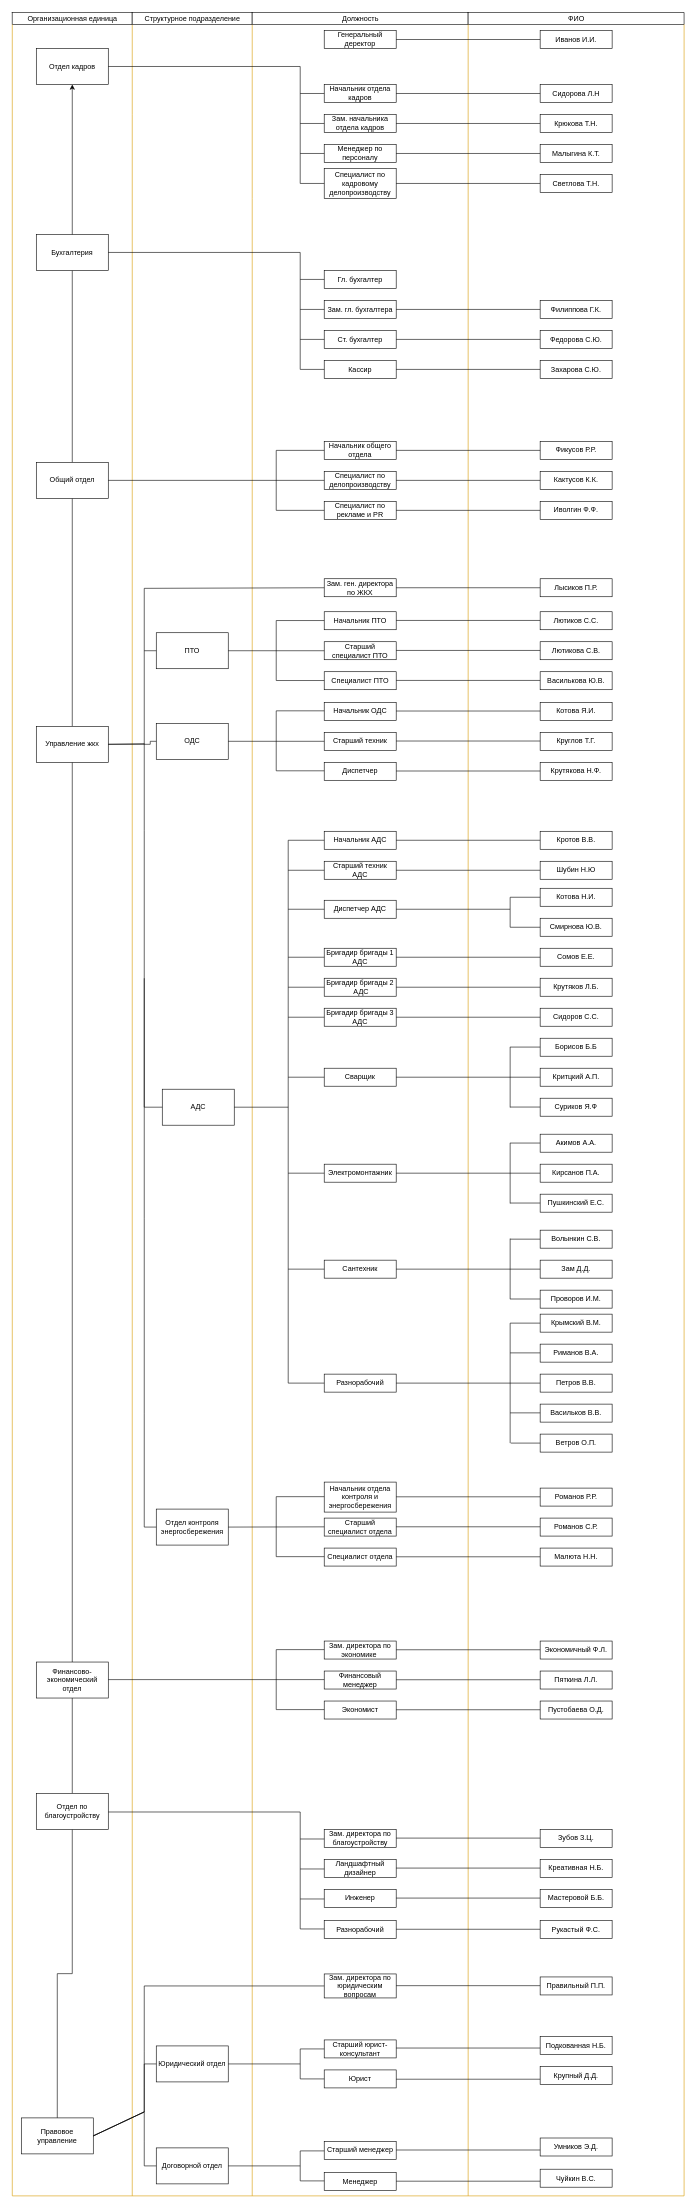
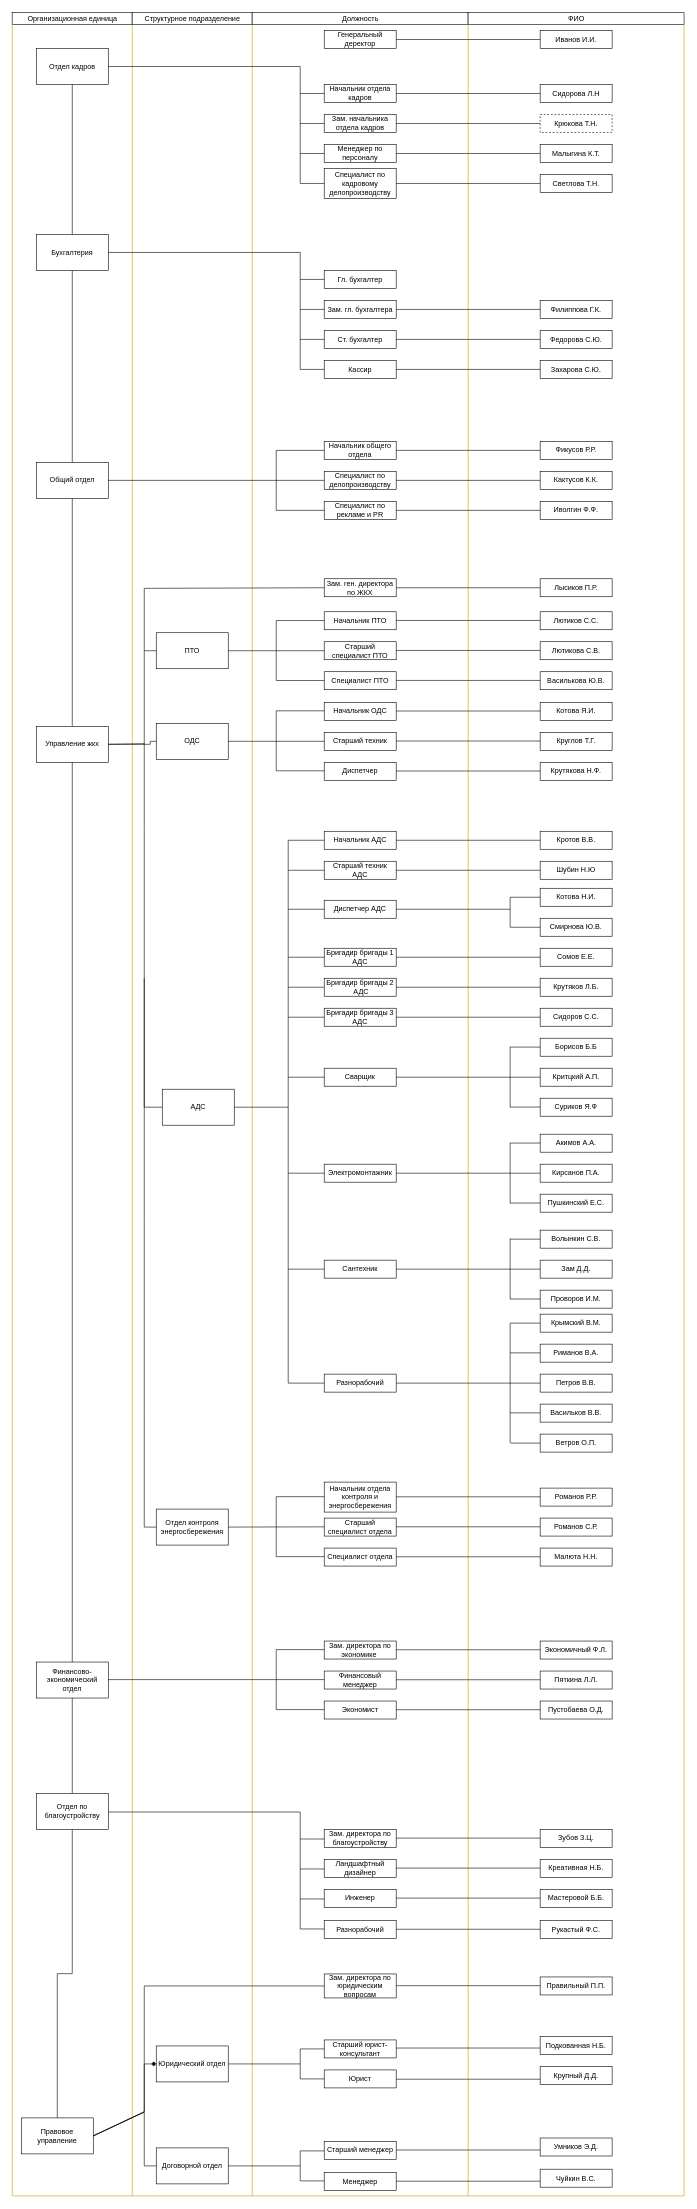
(72, 90) -> (72, 88)
(576, 123) -> (576, 123)
(153, 2064) -> (151, 2064)
